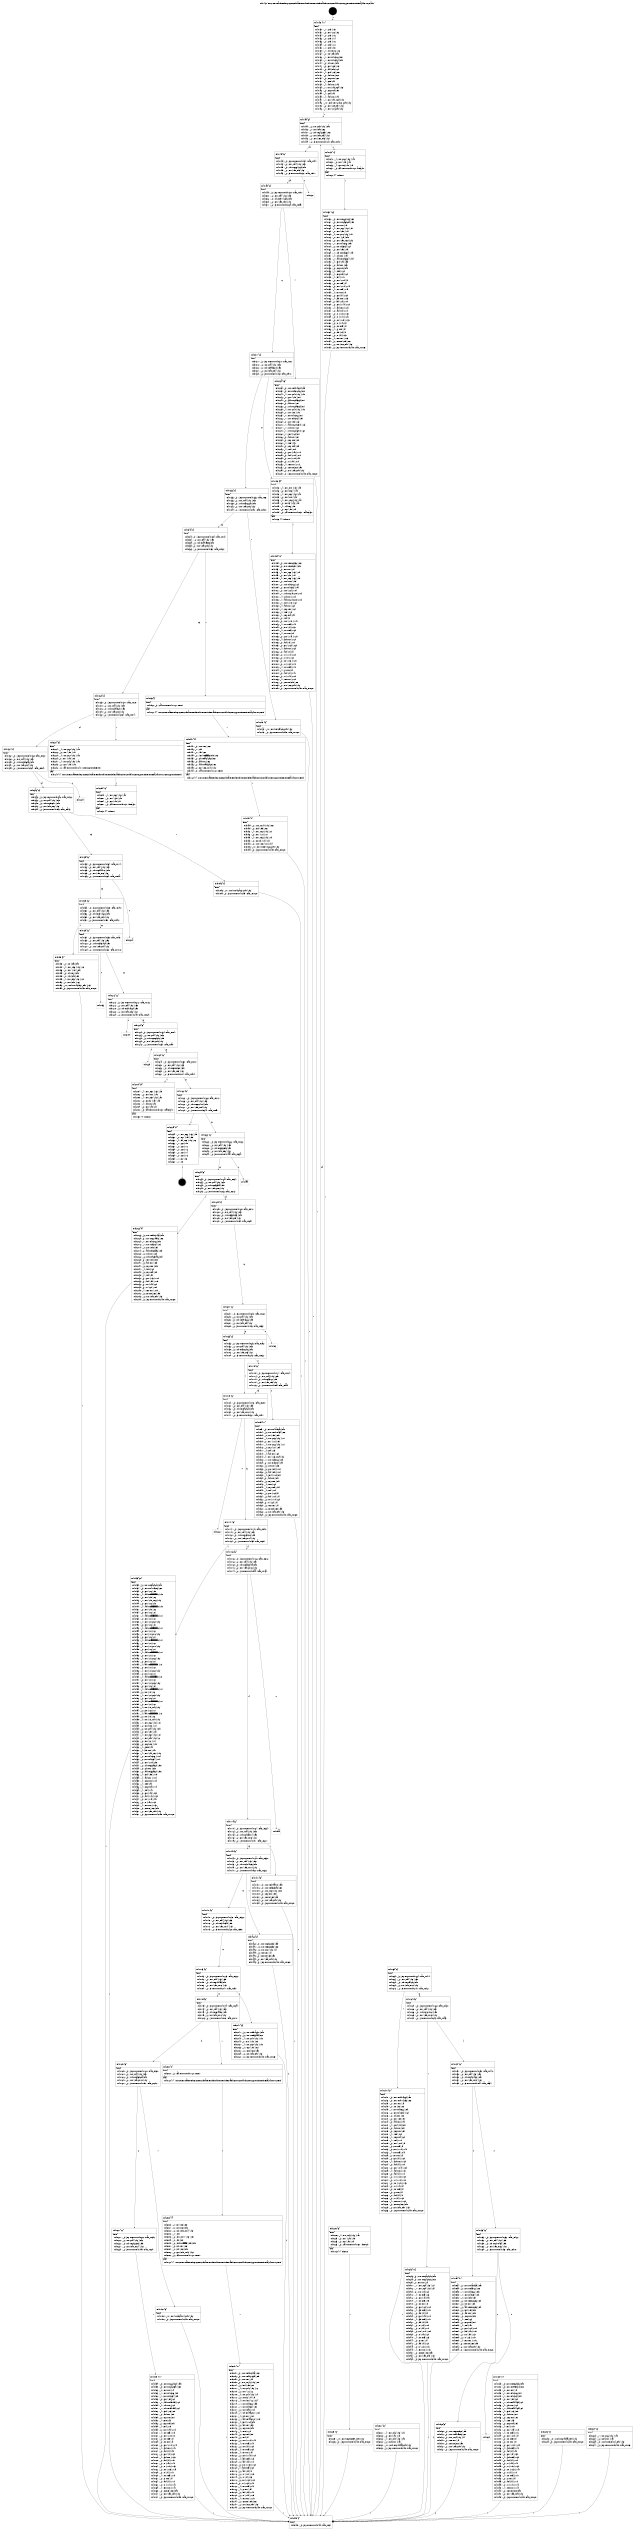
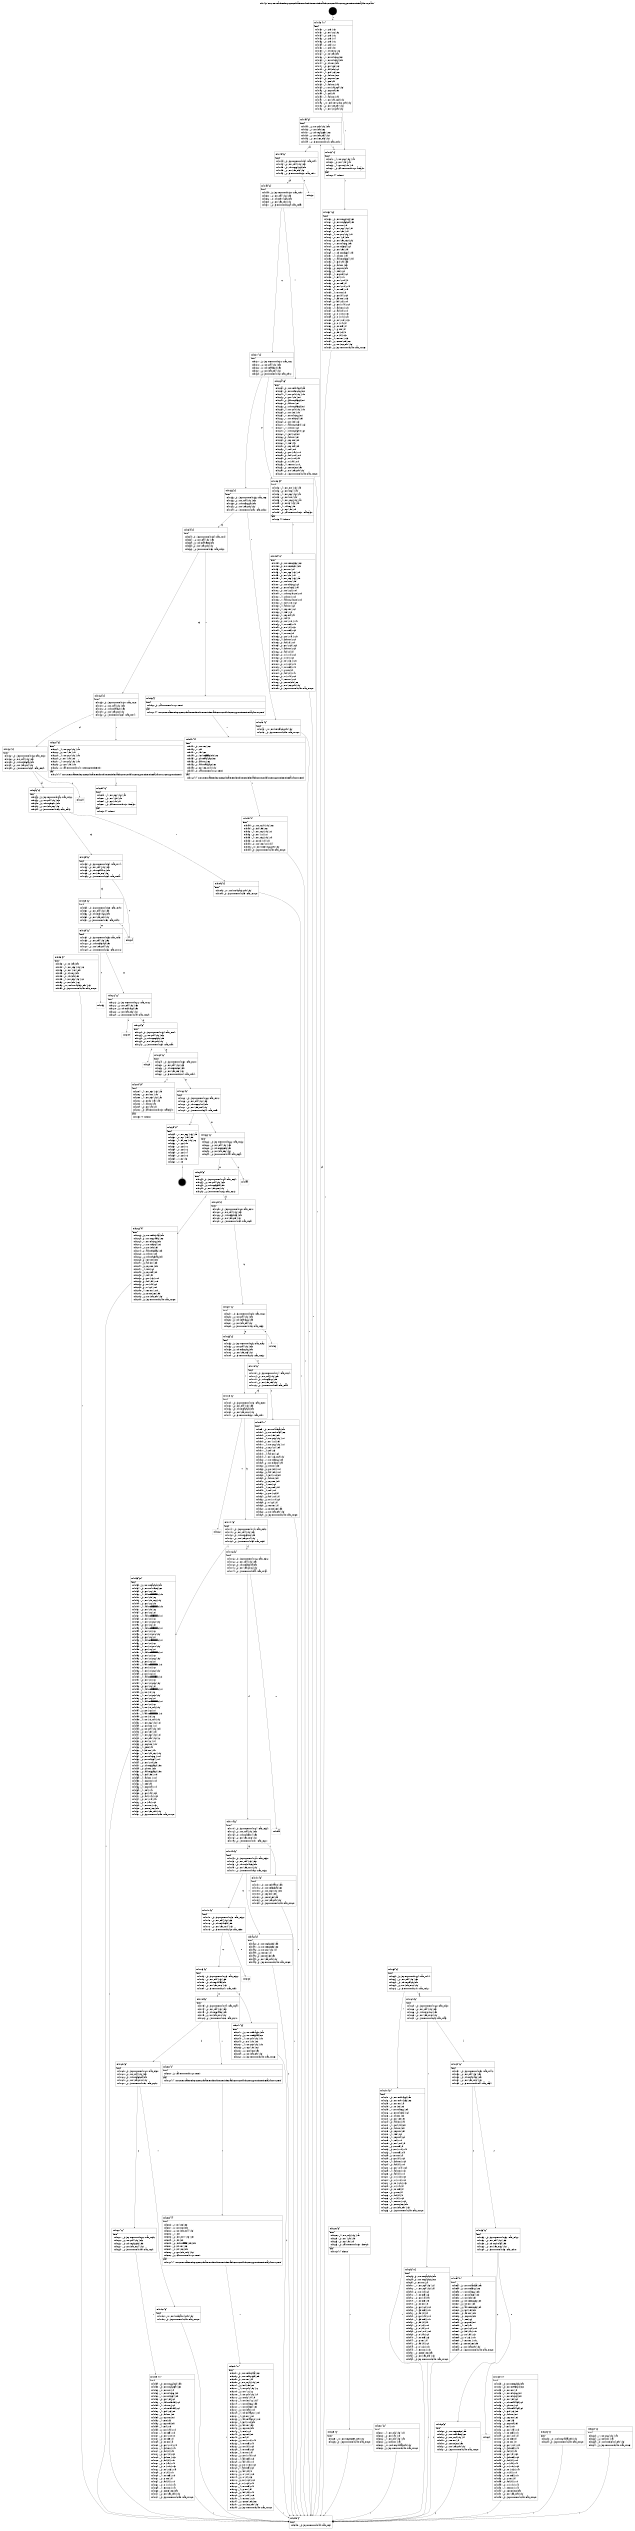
(324, 114) -> (344, 130)
(74, 937) -> (125, 929)
none -> (246, 1979)
